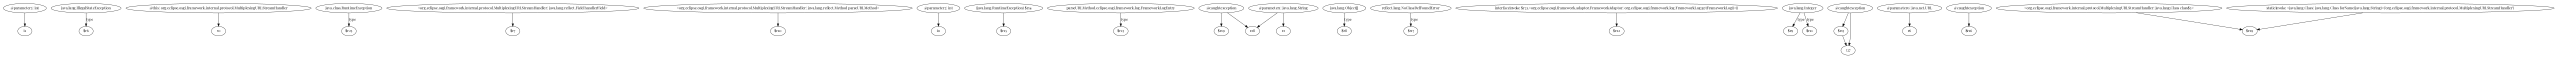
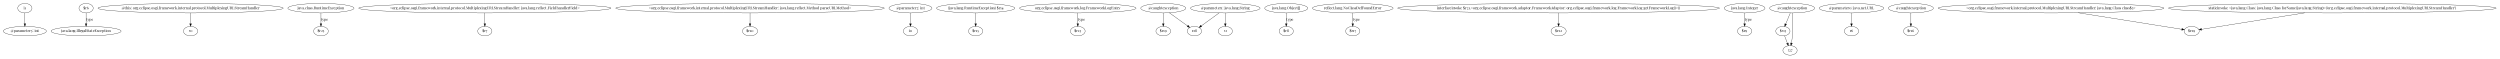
(1121, 8) -> (1078, 8)
(25, 18) -> (25, 18)
(86, 18) -> (86, 18)
(1810, 31) -> none
